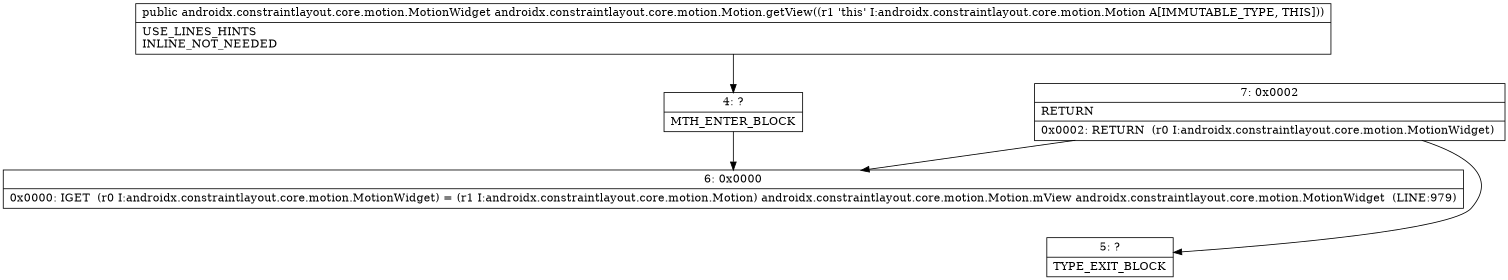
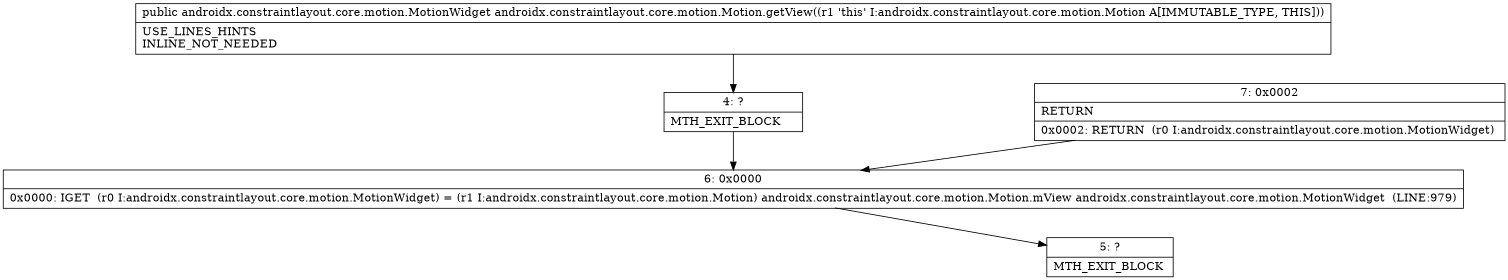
(733, 121) -> (726, 121)
(1380, 232) -> (937, 226)
(1110, 267) -> (1109, 267)
